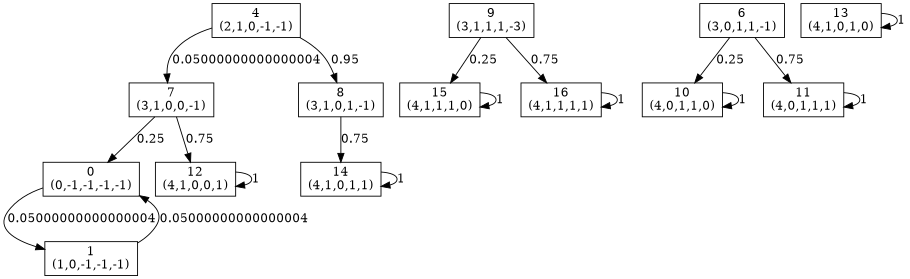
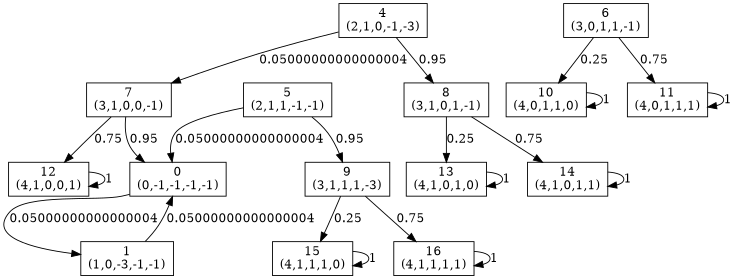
(256, 21) -> (383, 21)
none -> (288, 100)
none -> (446, 135)
(151, 140) -> (144, 140)
(91, 259) -> (127, 259)
